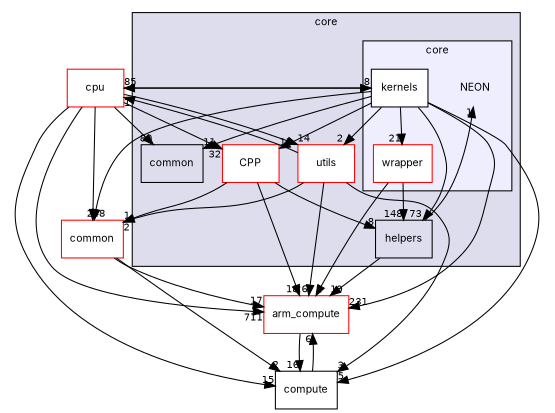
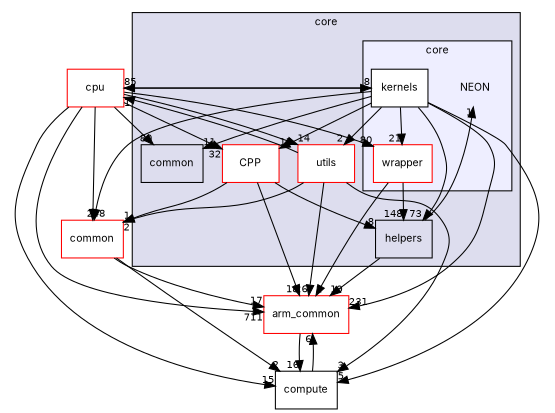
none -> (257, 114)
(306, 315) -> (306, 315)
